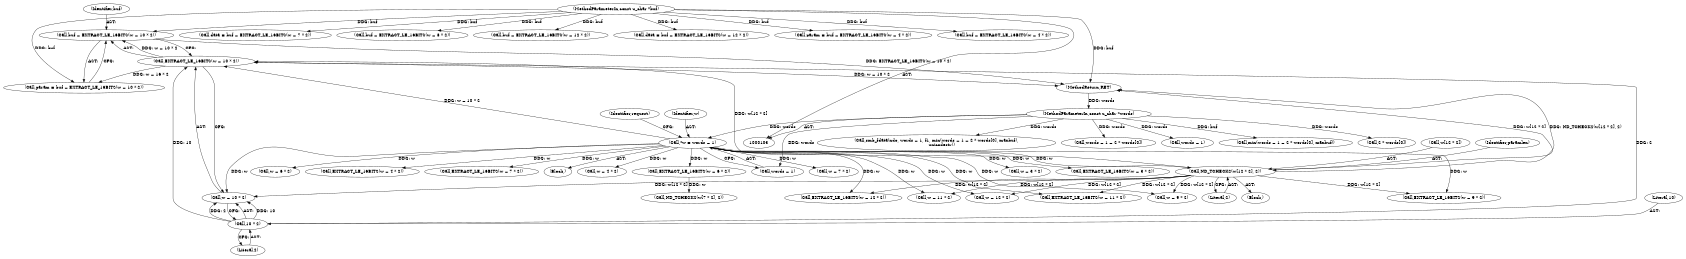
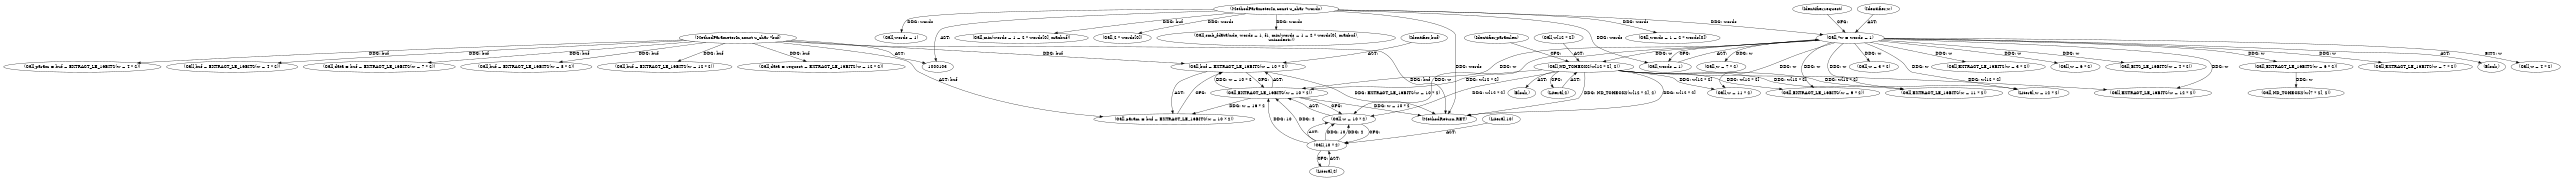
(691, 35) -> (821, 67)
(45, 48) -> (948, 80)
(1089, 99) -> (1434, 24)
(462, 101) -> (1508, 67)
(658, 159) -> (2493, 54)
(1438, 159) -> (1557, 54)
(362, 172) -> (2156, 67)
(992, 198) -> (2039, 93)
(1172, 198) -> none
